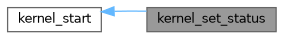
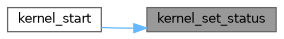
(130, 11) -> (118, 28)
